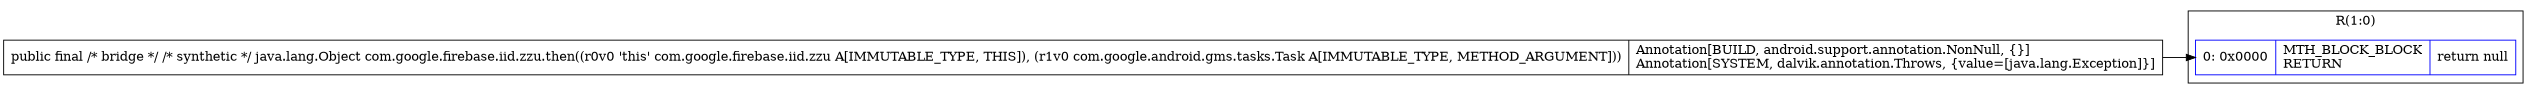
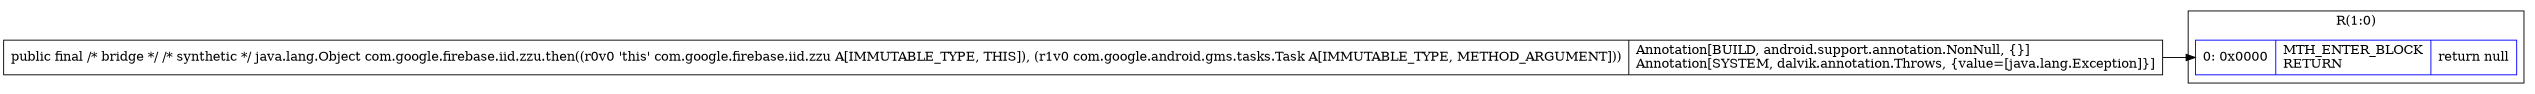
(2353, 50) -> (2353, 50)
